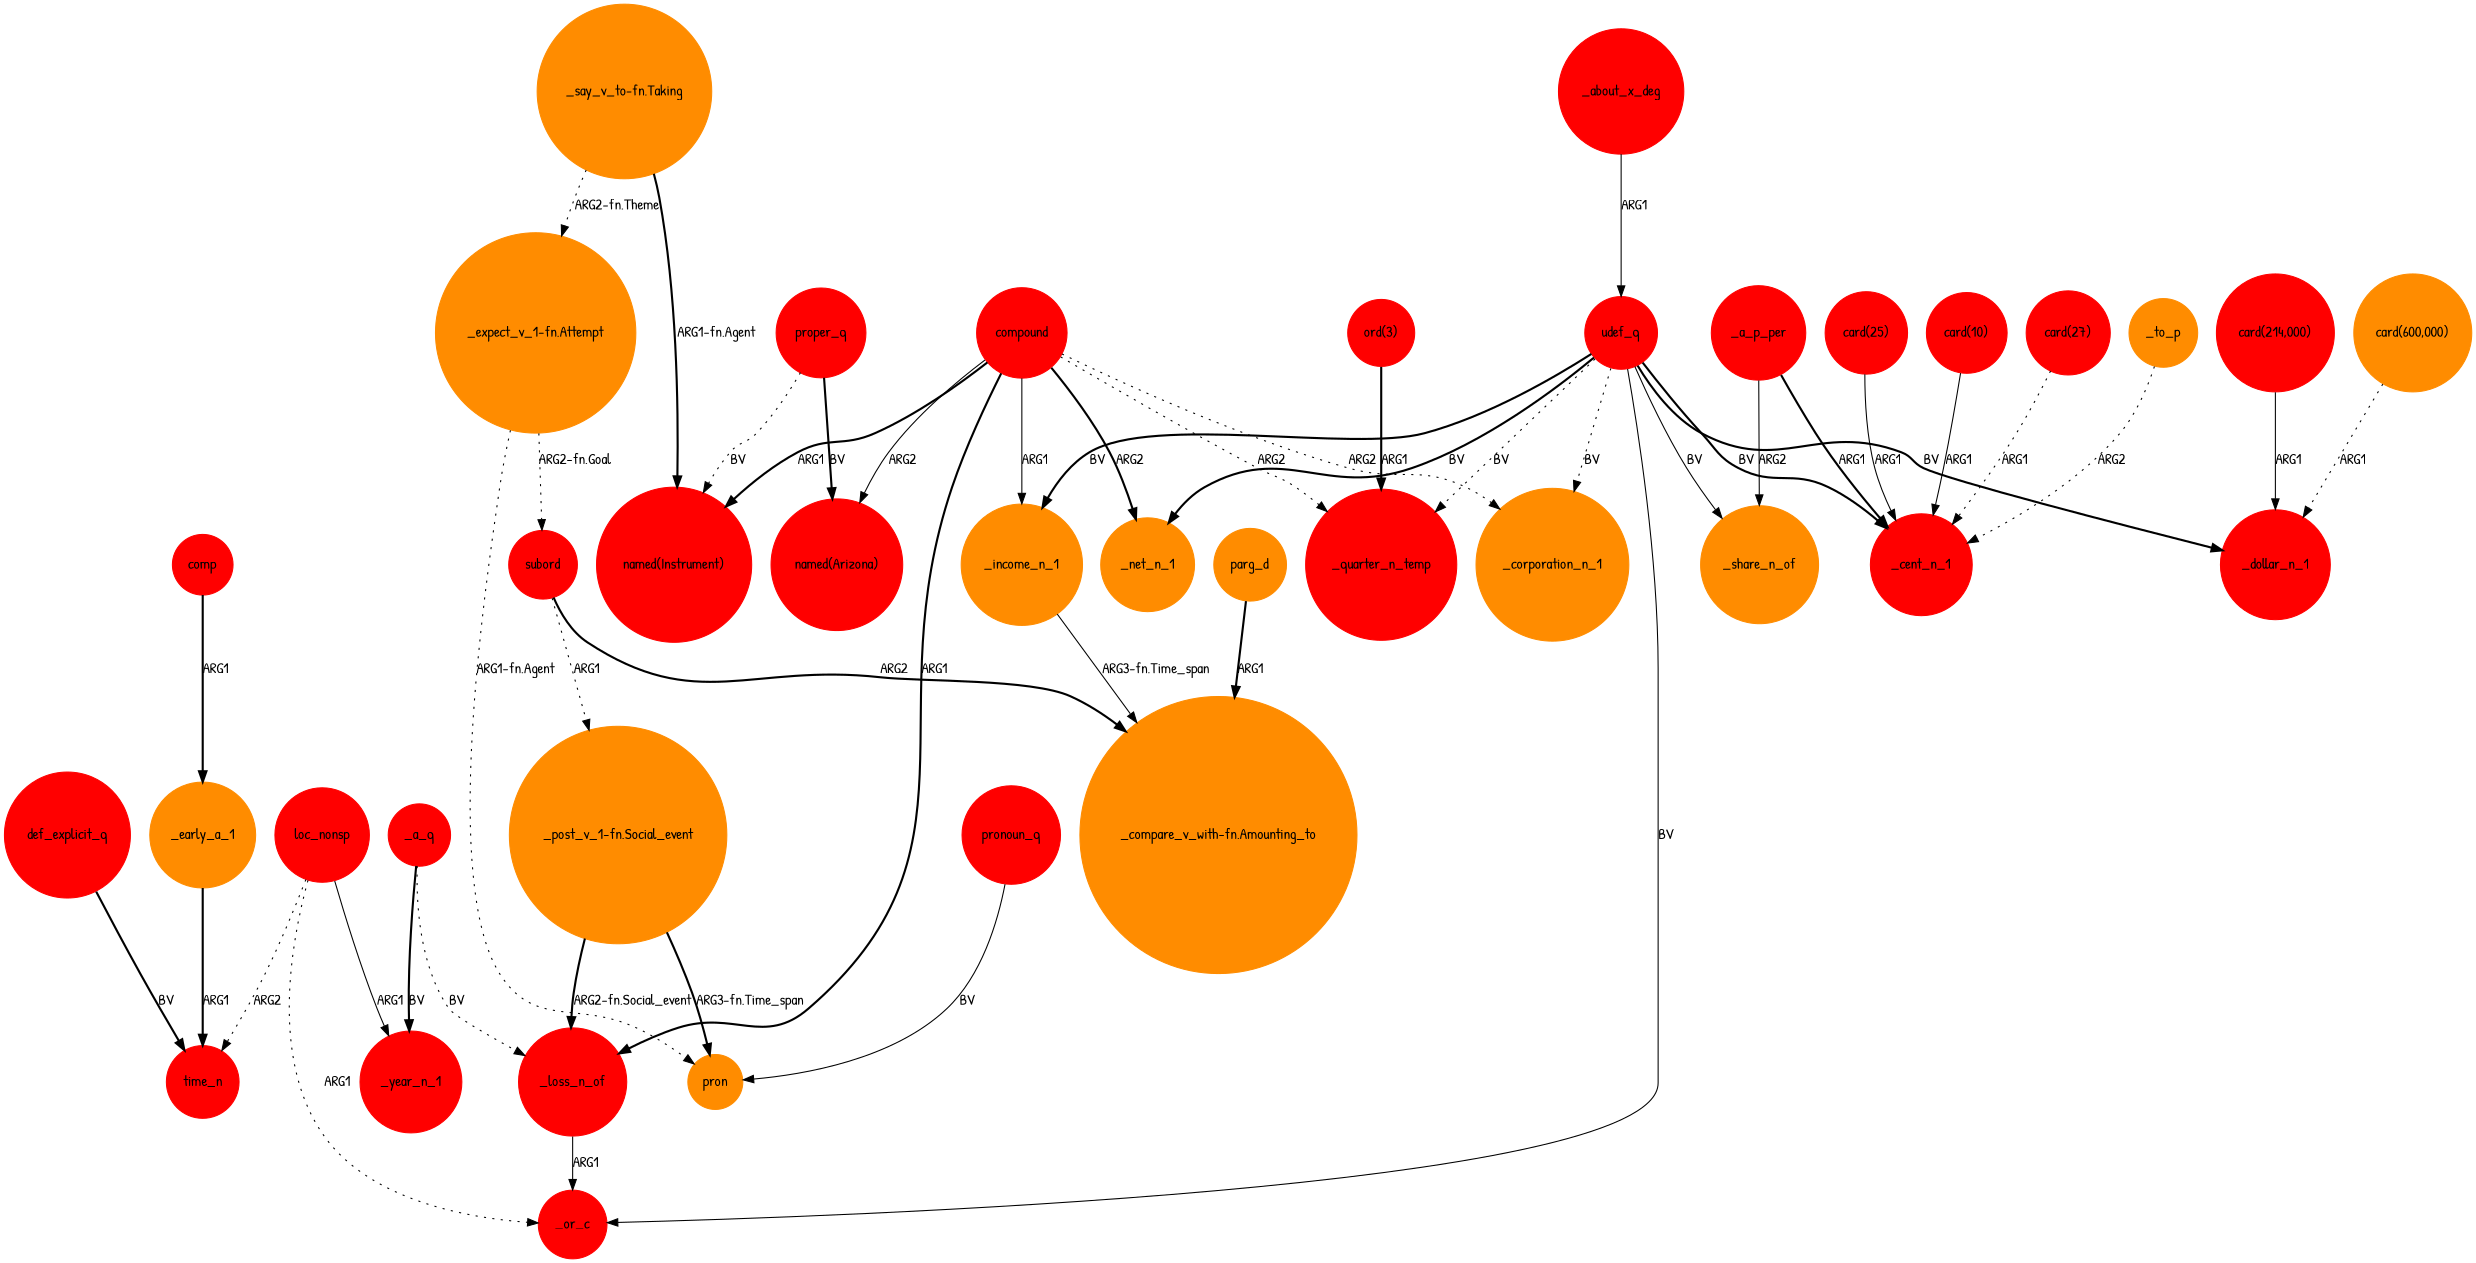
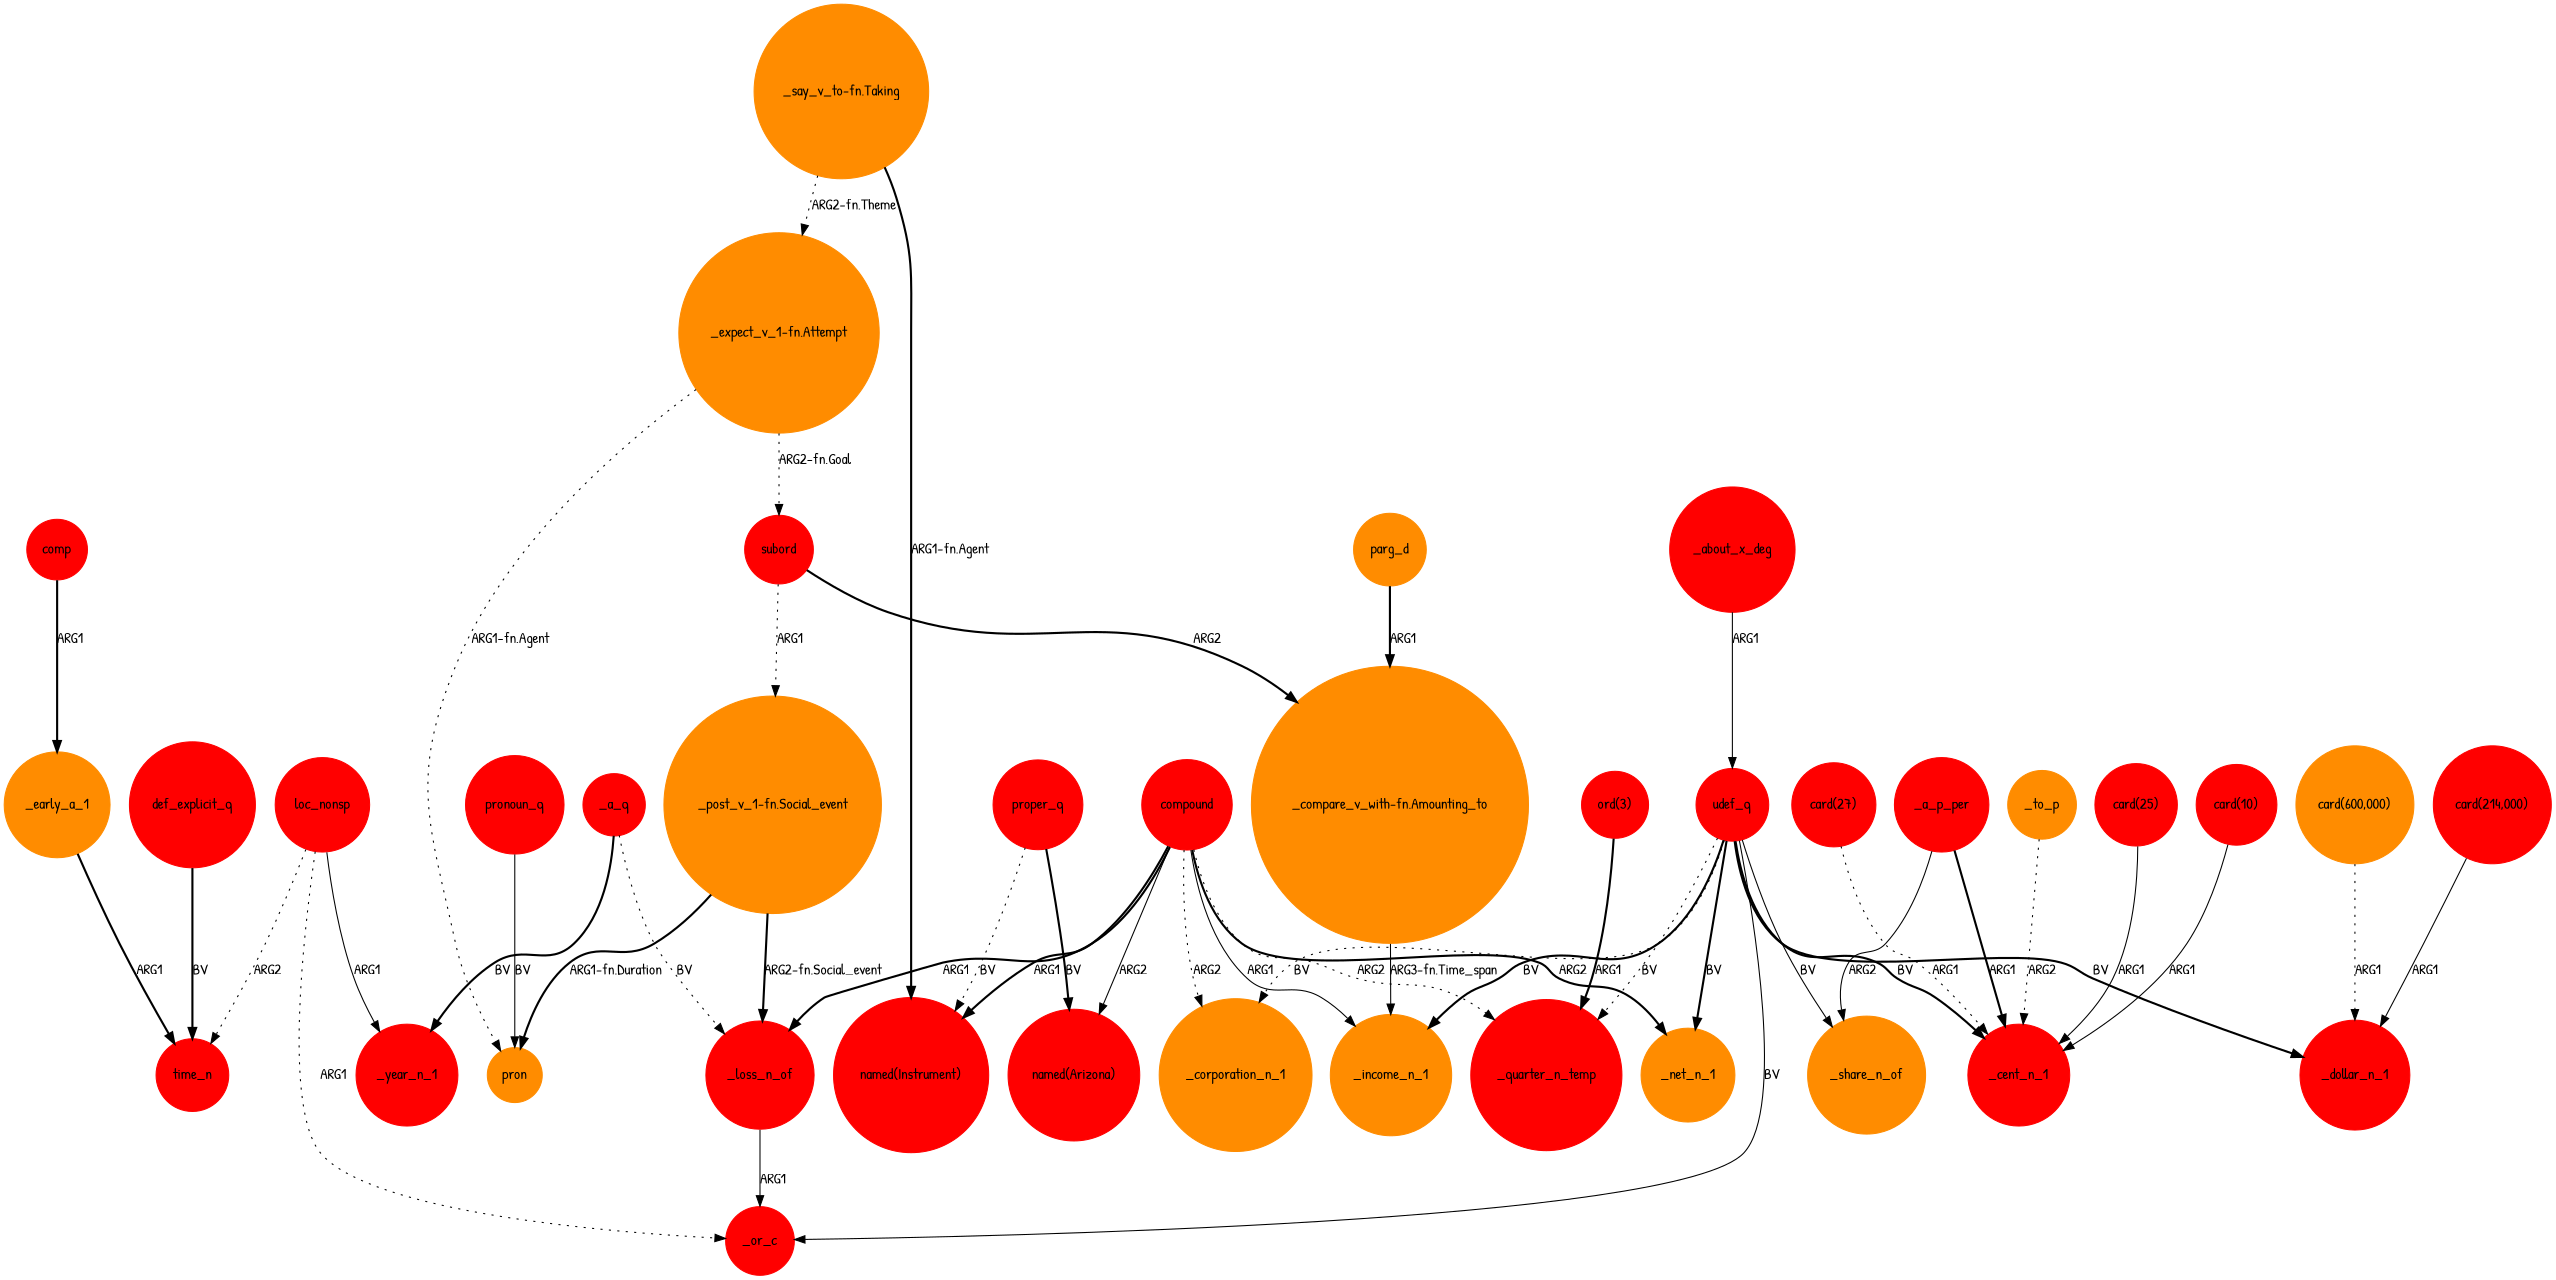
(1094, 664) -> (1391, 974)
(750, 1001) -> (616, 971)
